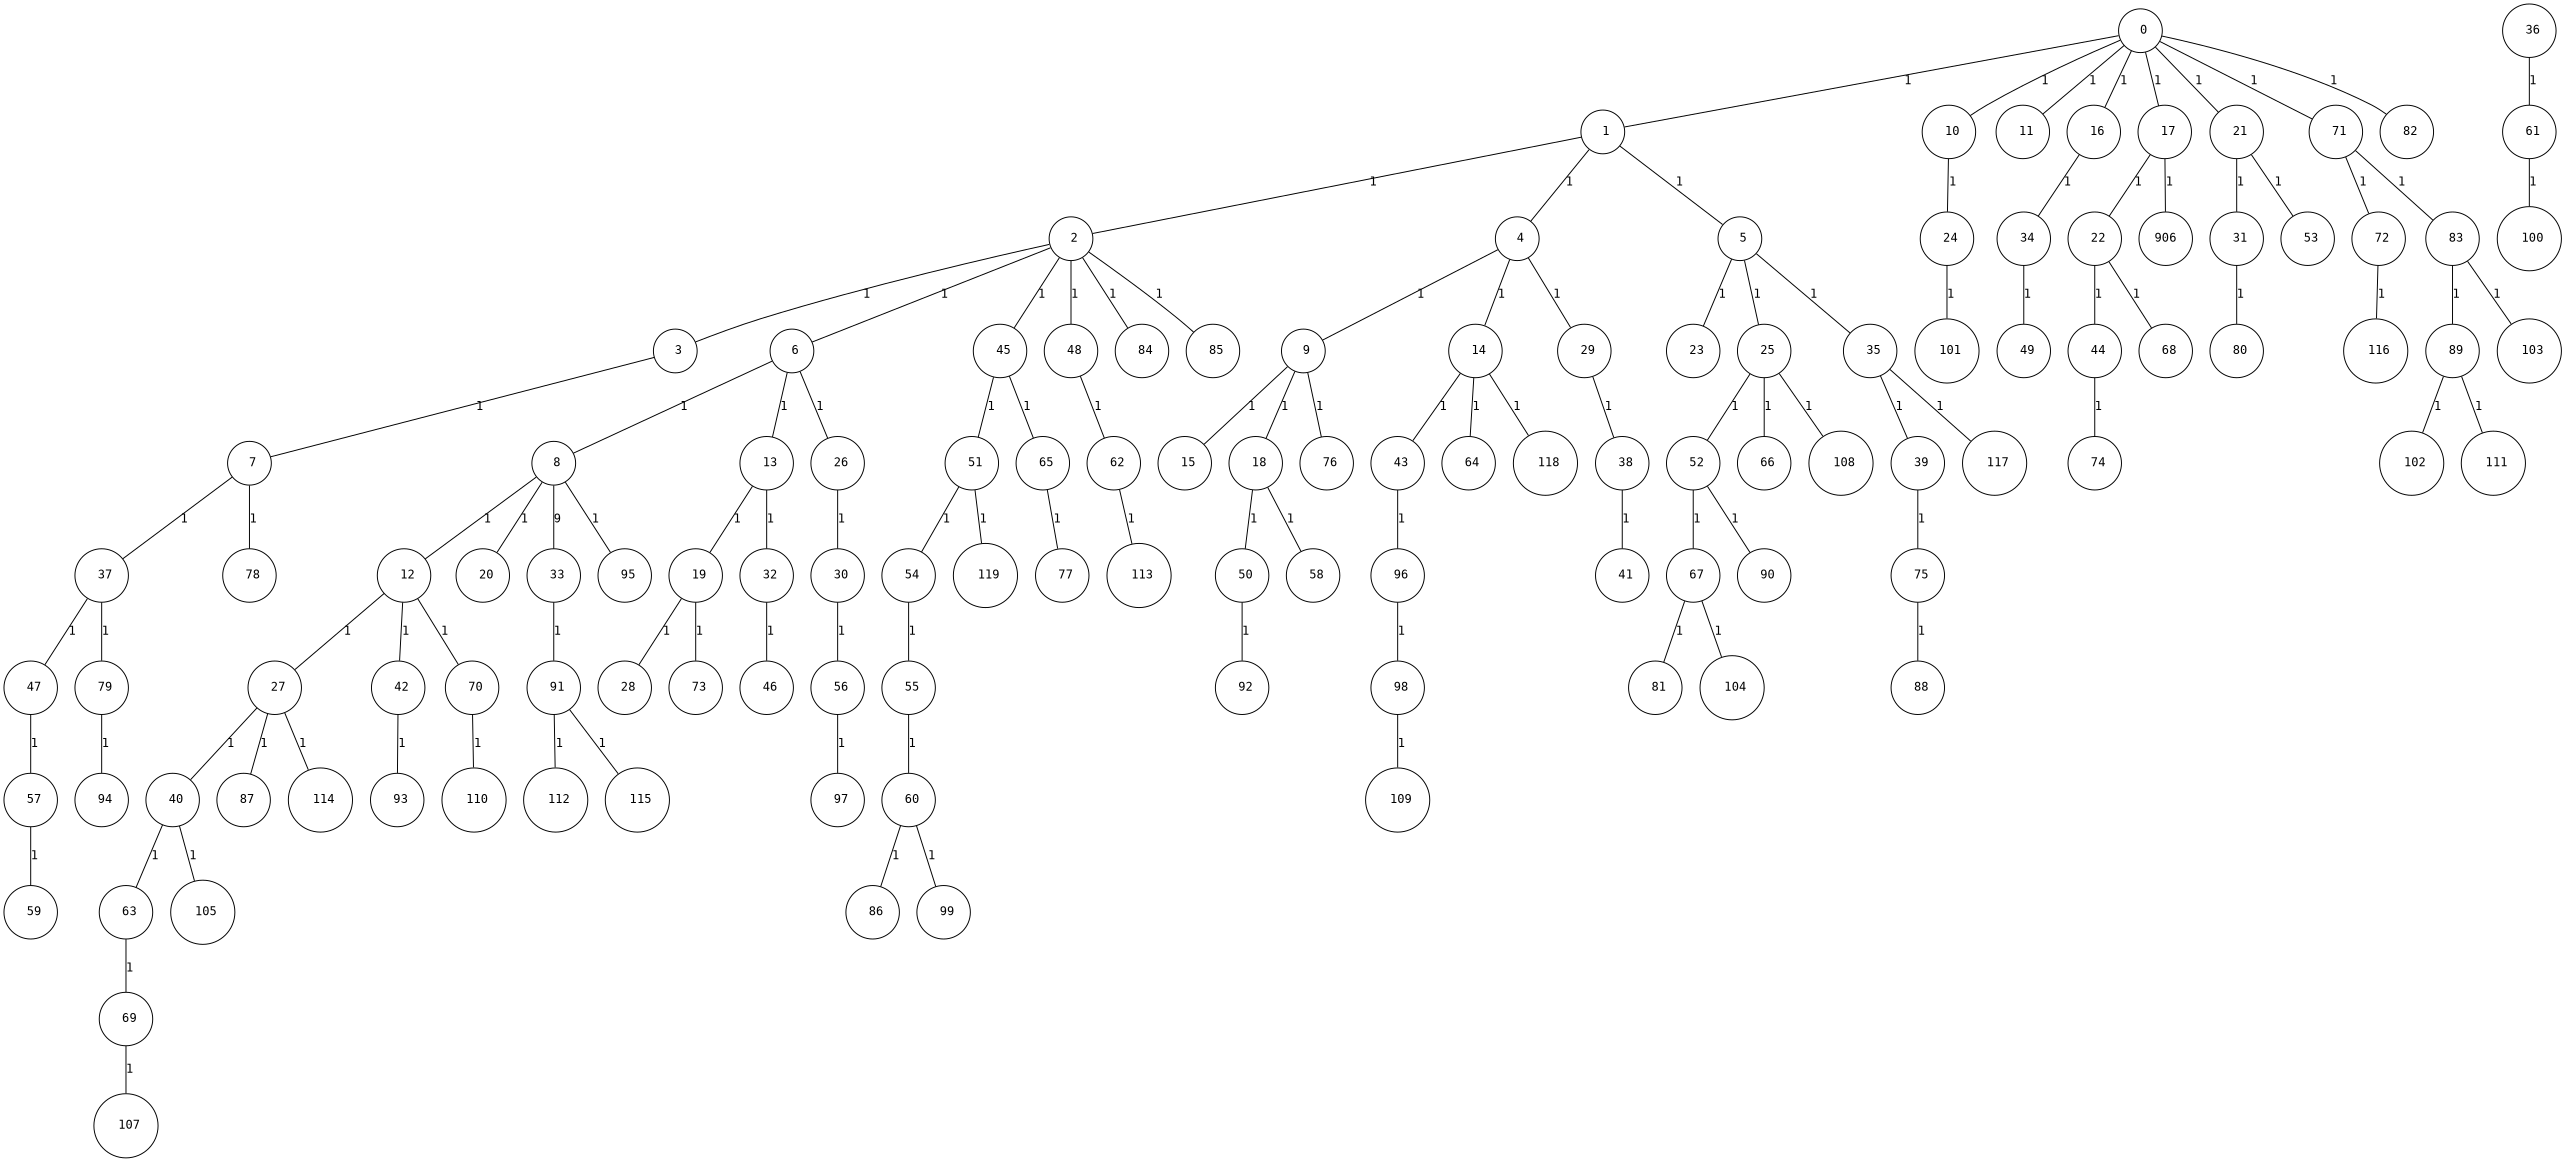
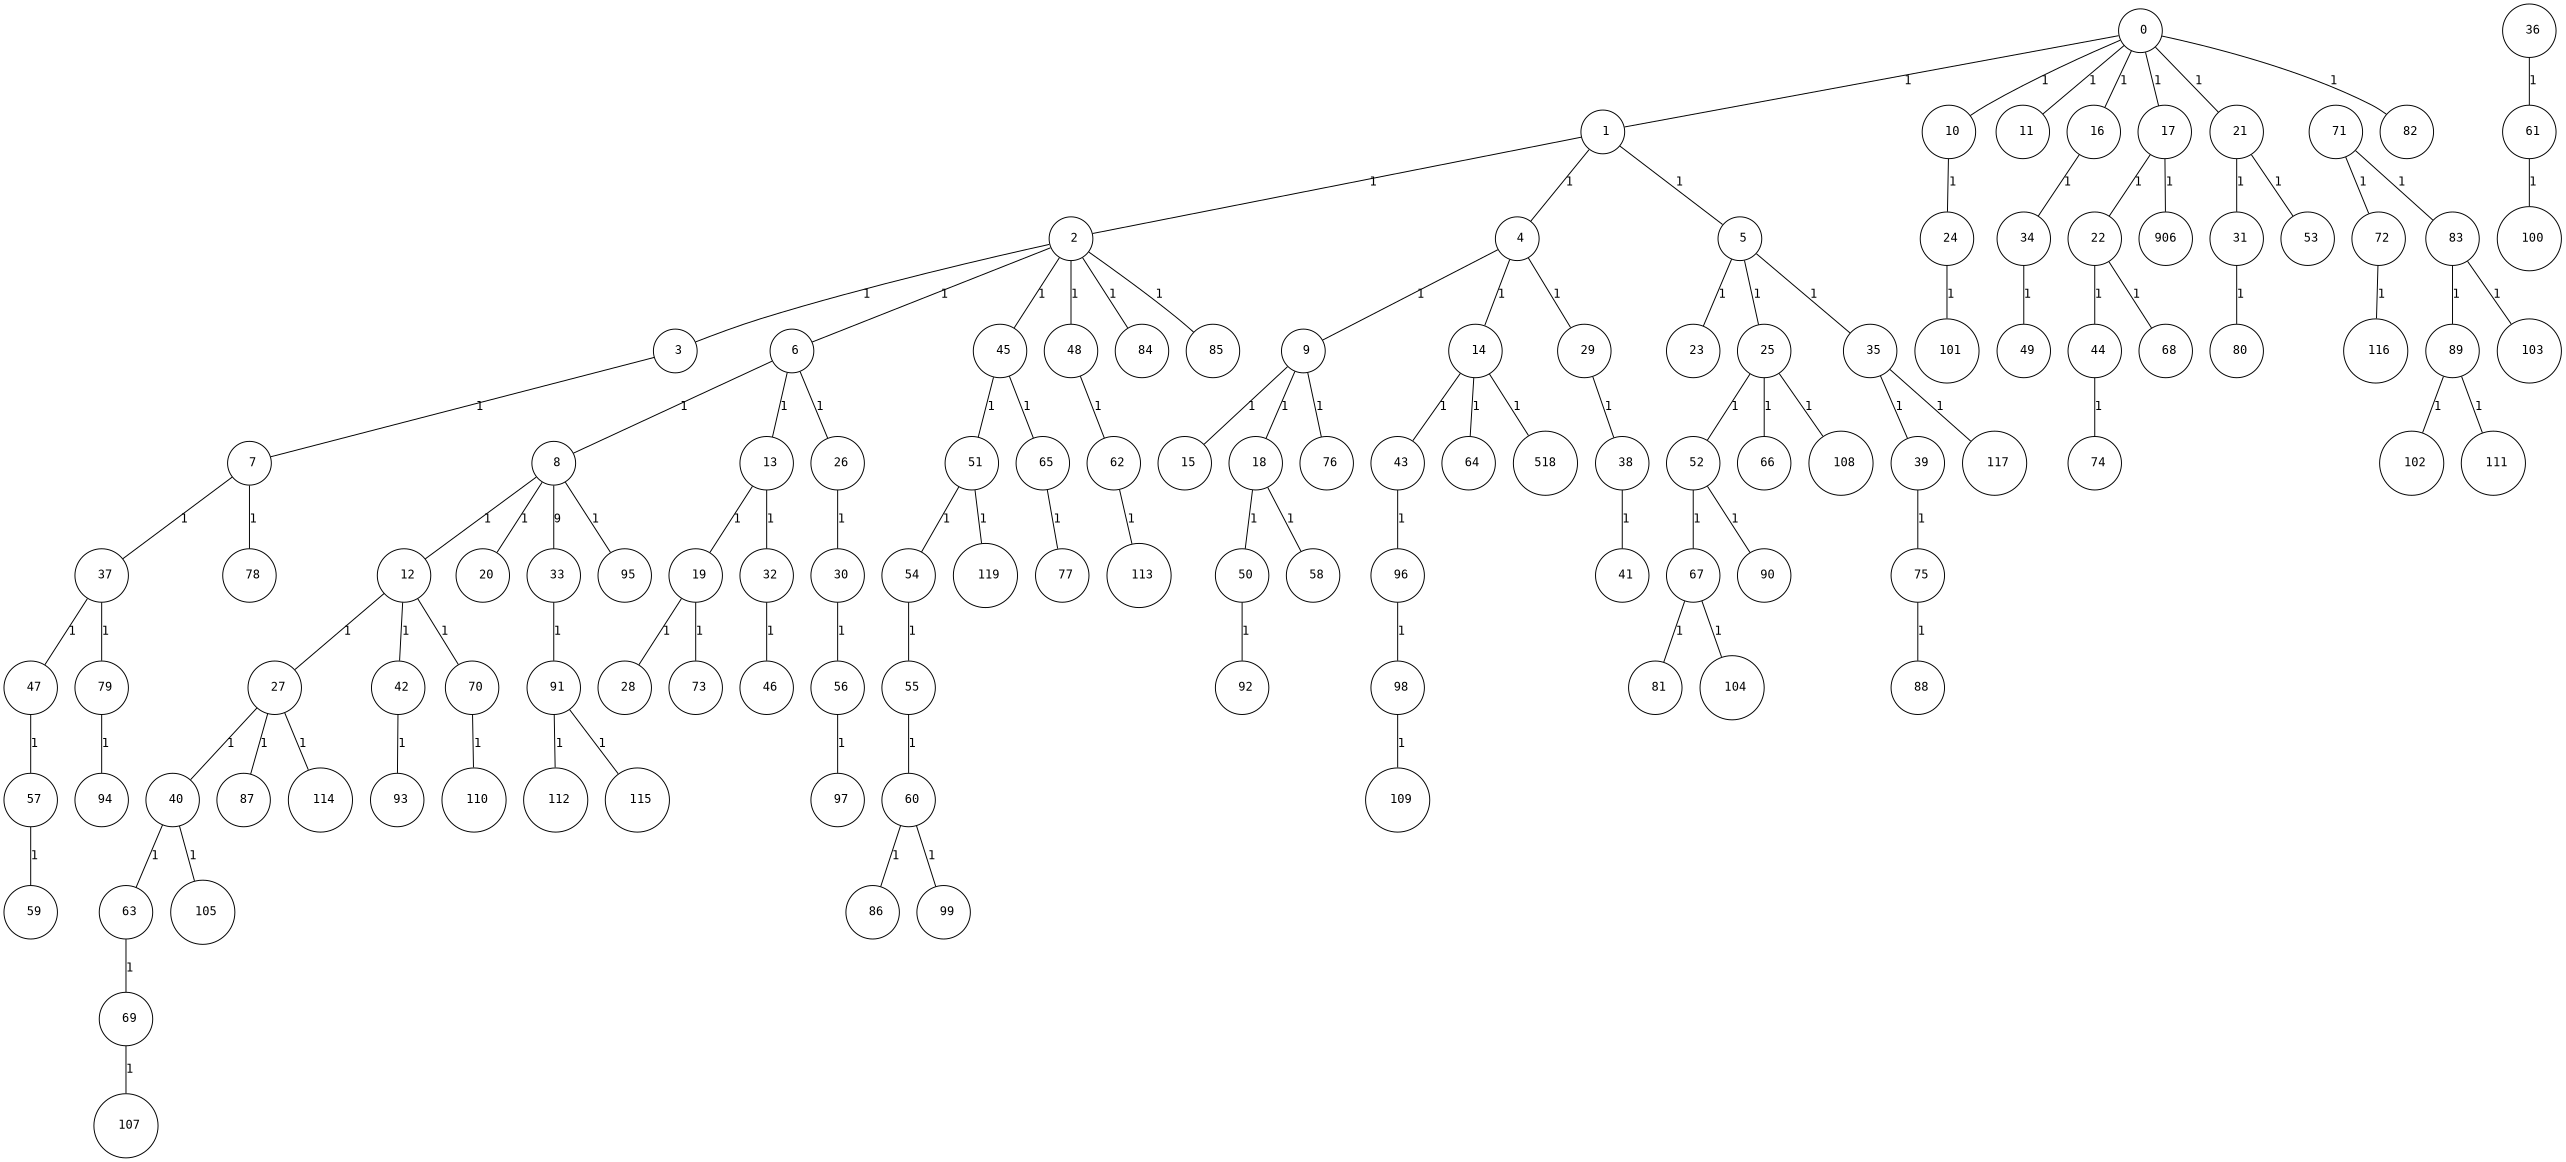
(2236, 80) -> none
(1545, 463) -> (1545, 463)
